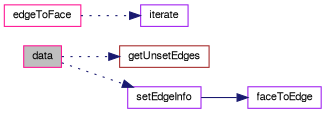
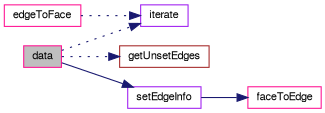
none -> (96, 39)
(92, 73) -> (92, 73)
(285, 98) -> (285, 98)
